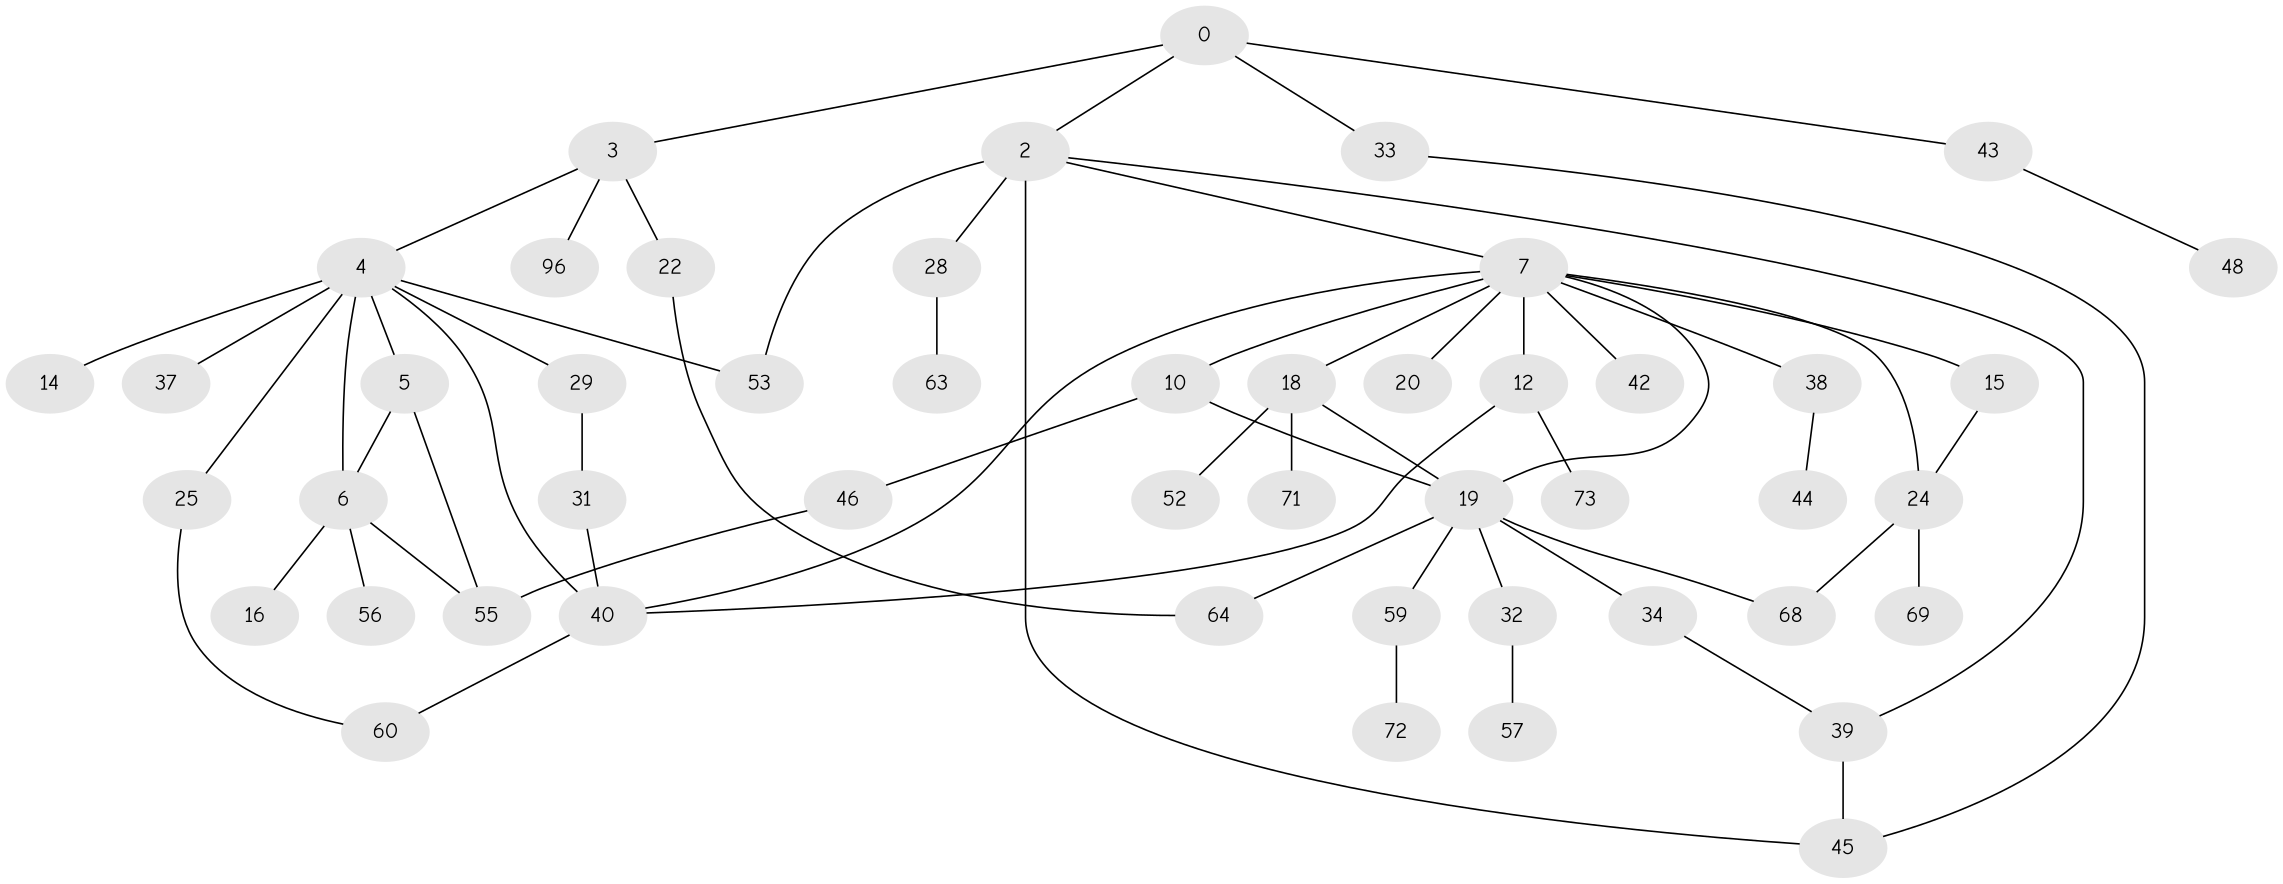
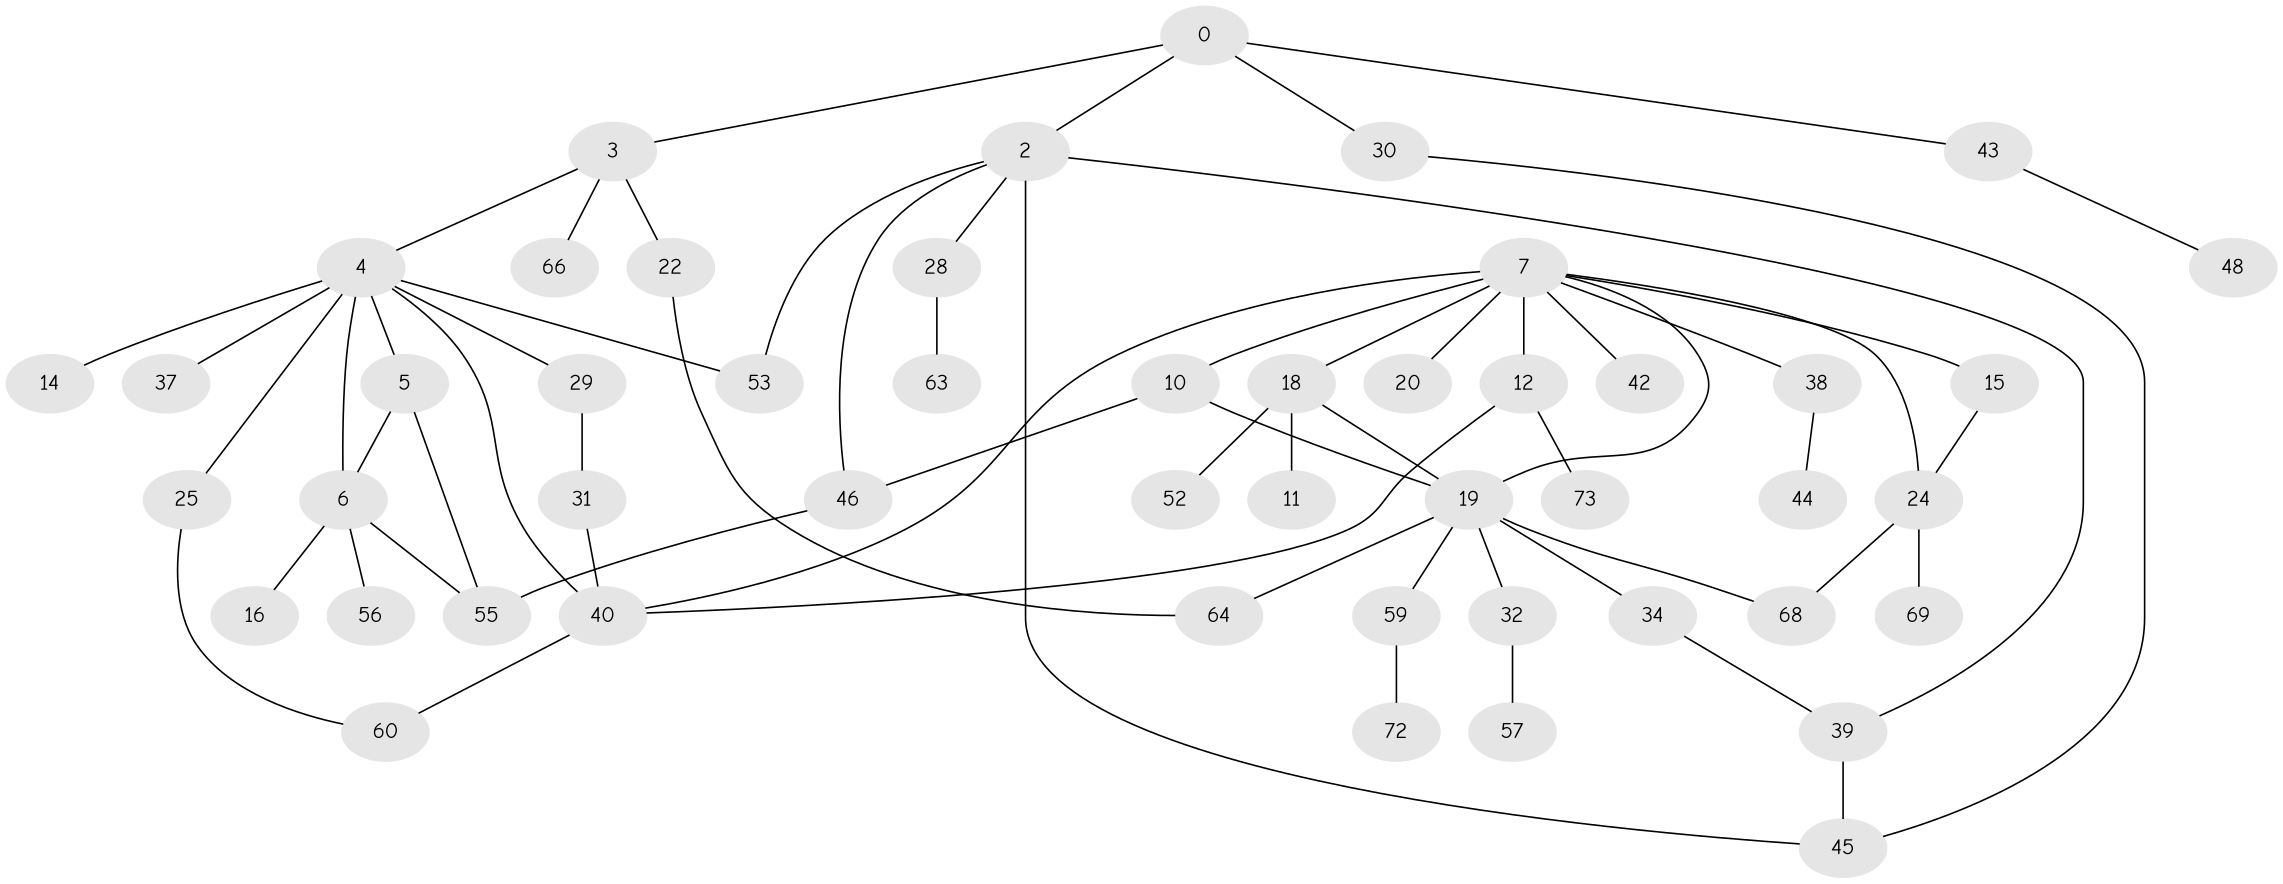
(1385, 152) -> (1385, 152)
(1275, 210) -> (857, 287)
(555, 268) -> (555, 268)
(1292, 500) -> (1292, 500)
